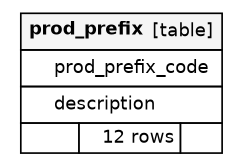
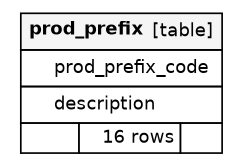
(139, 137) -> (139, 137)
